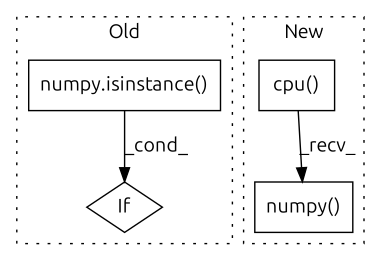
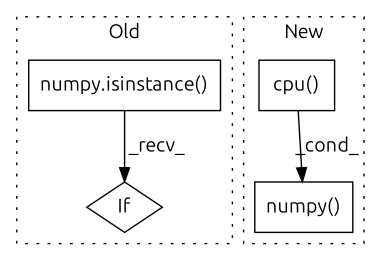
(157, 146) -> (157, 146)
(328, 146) -> (328, 146)
